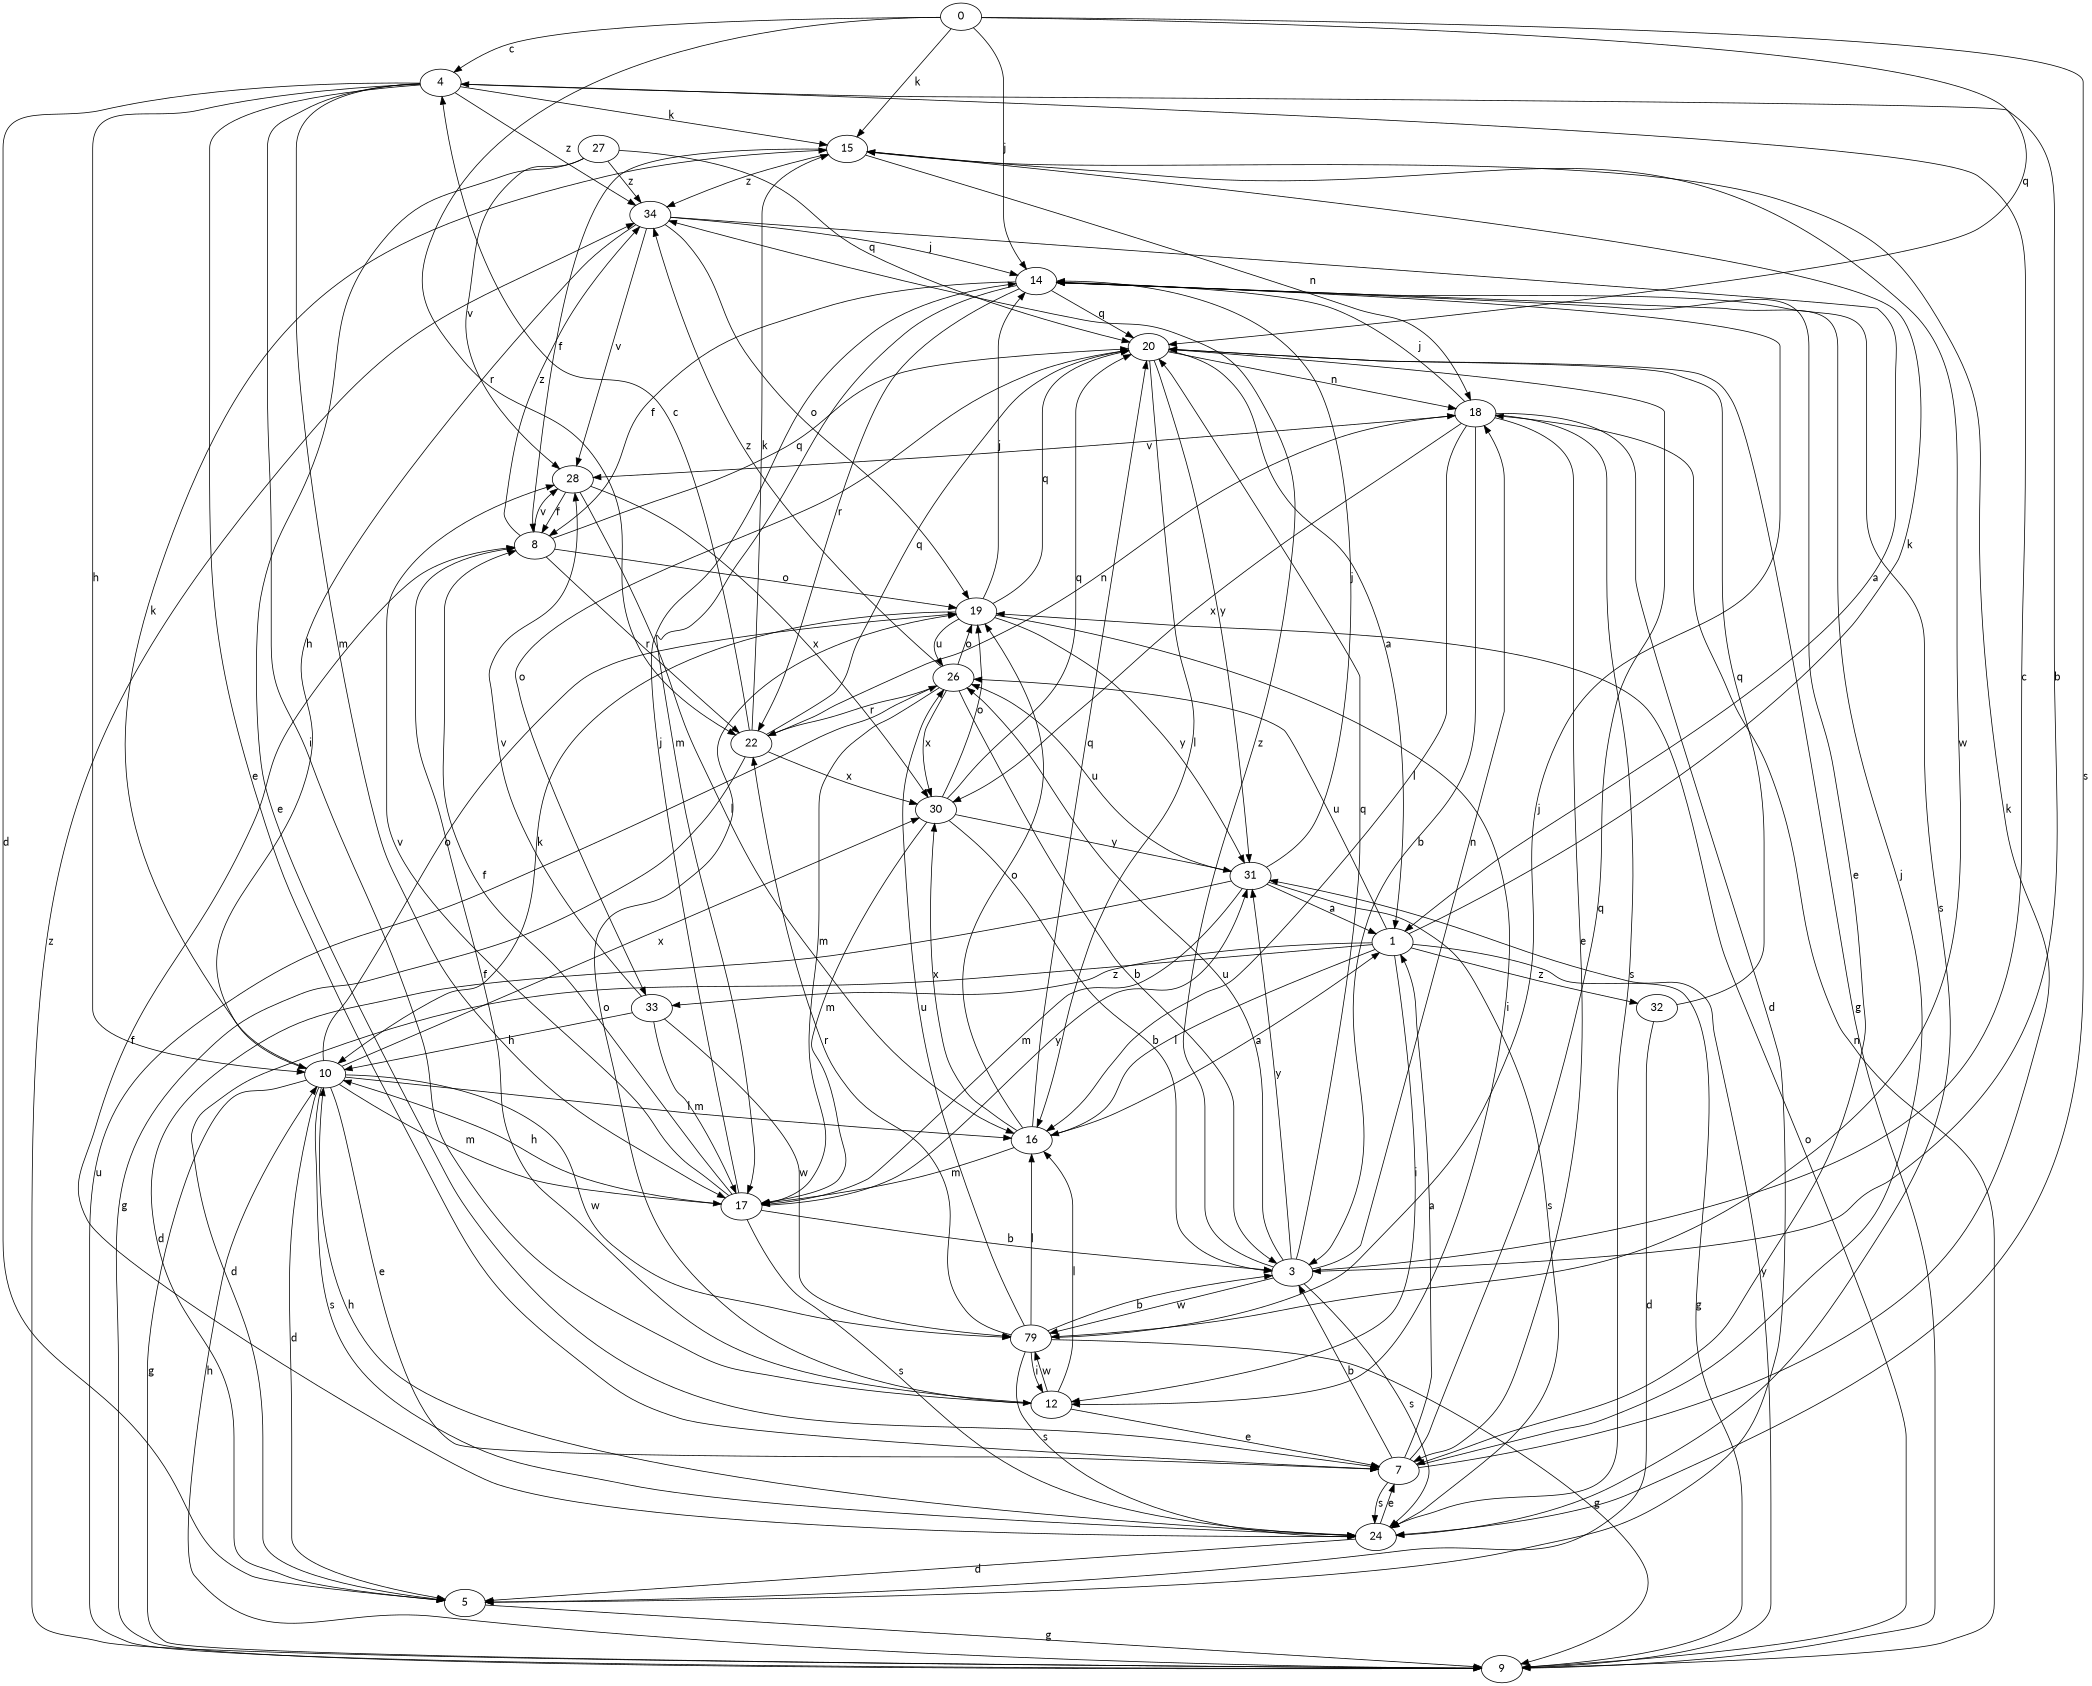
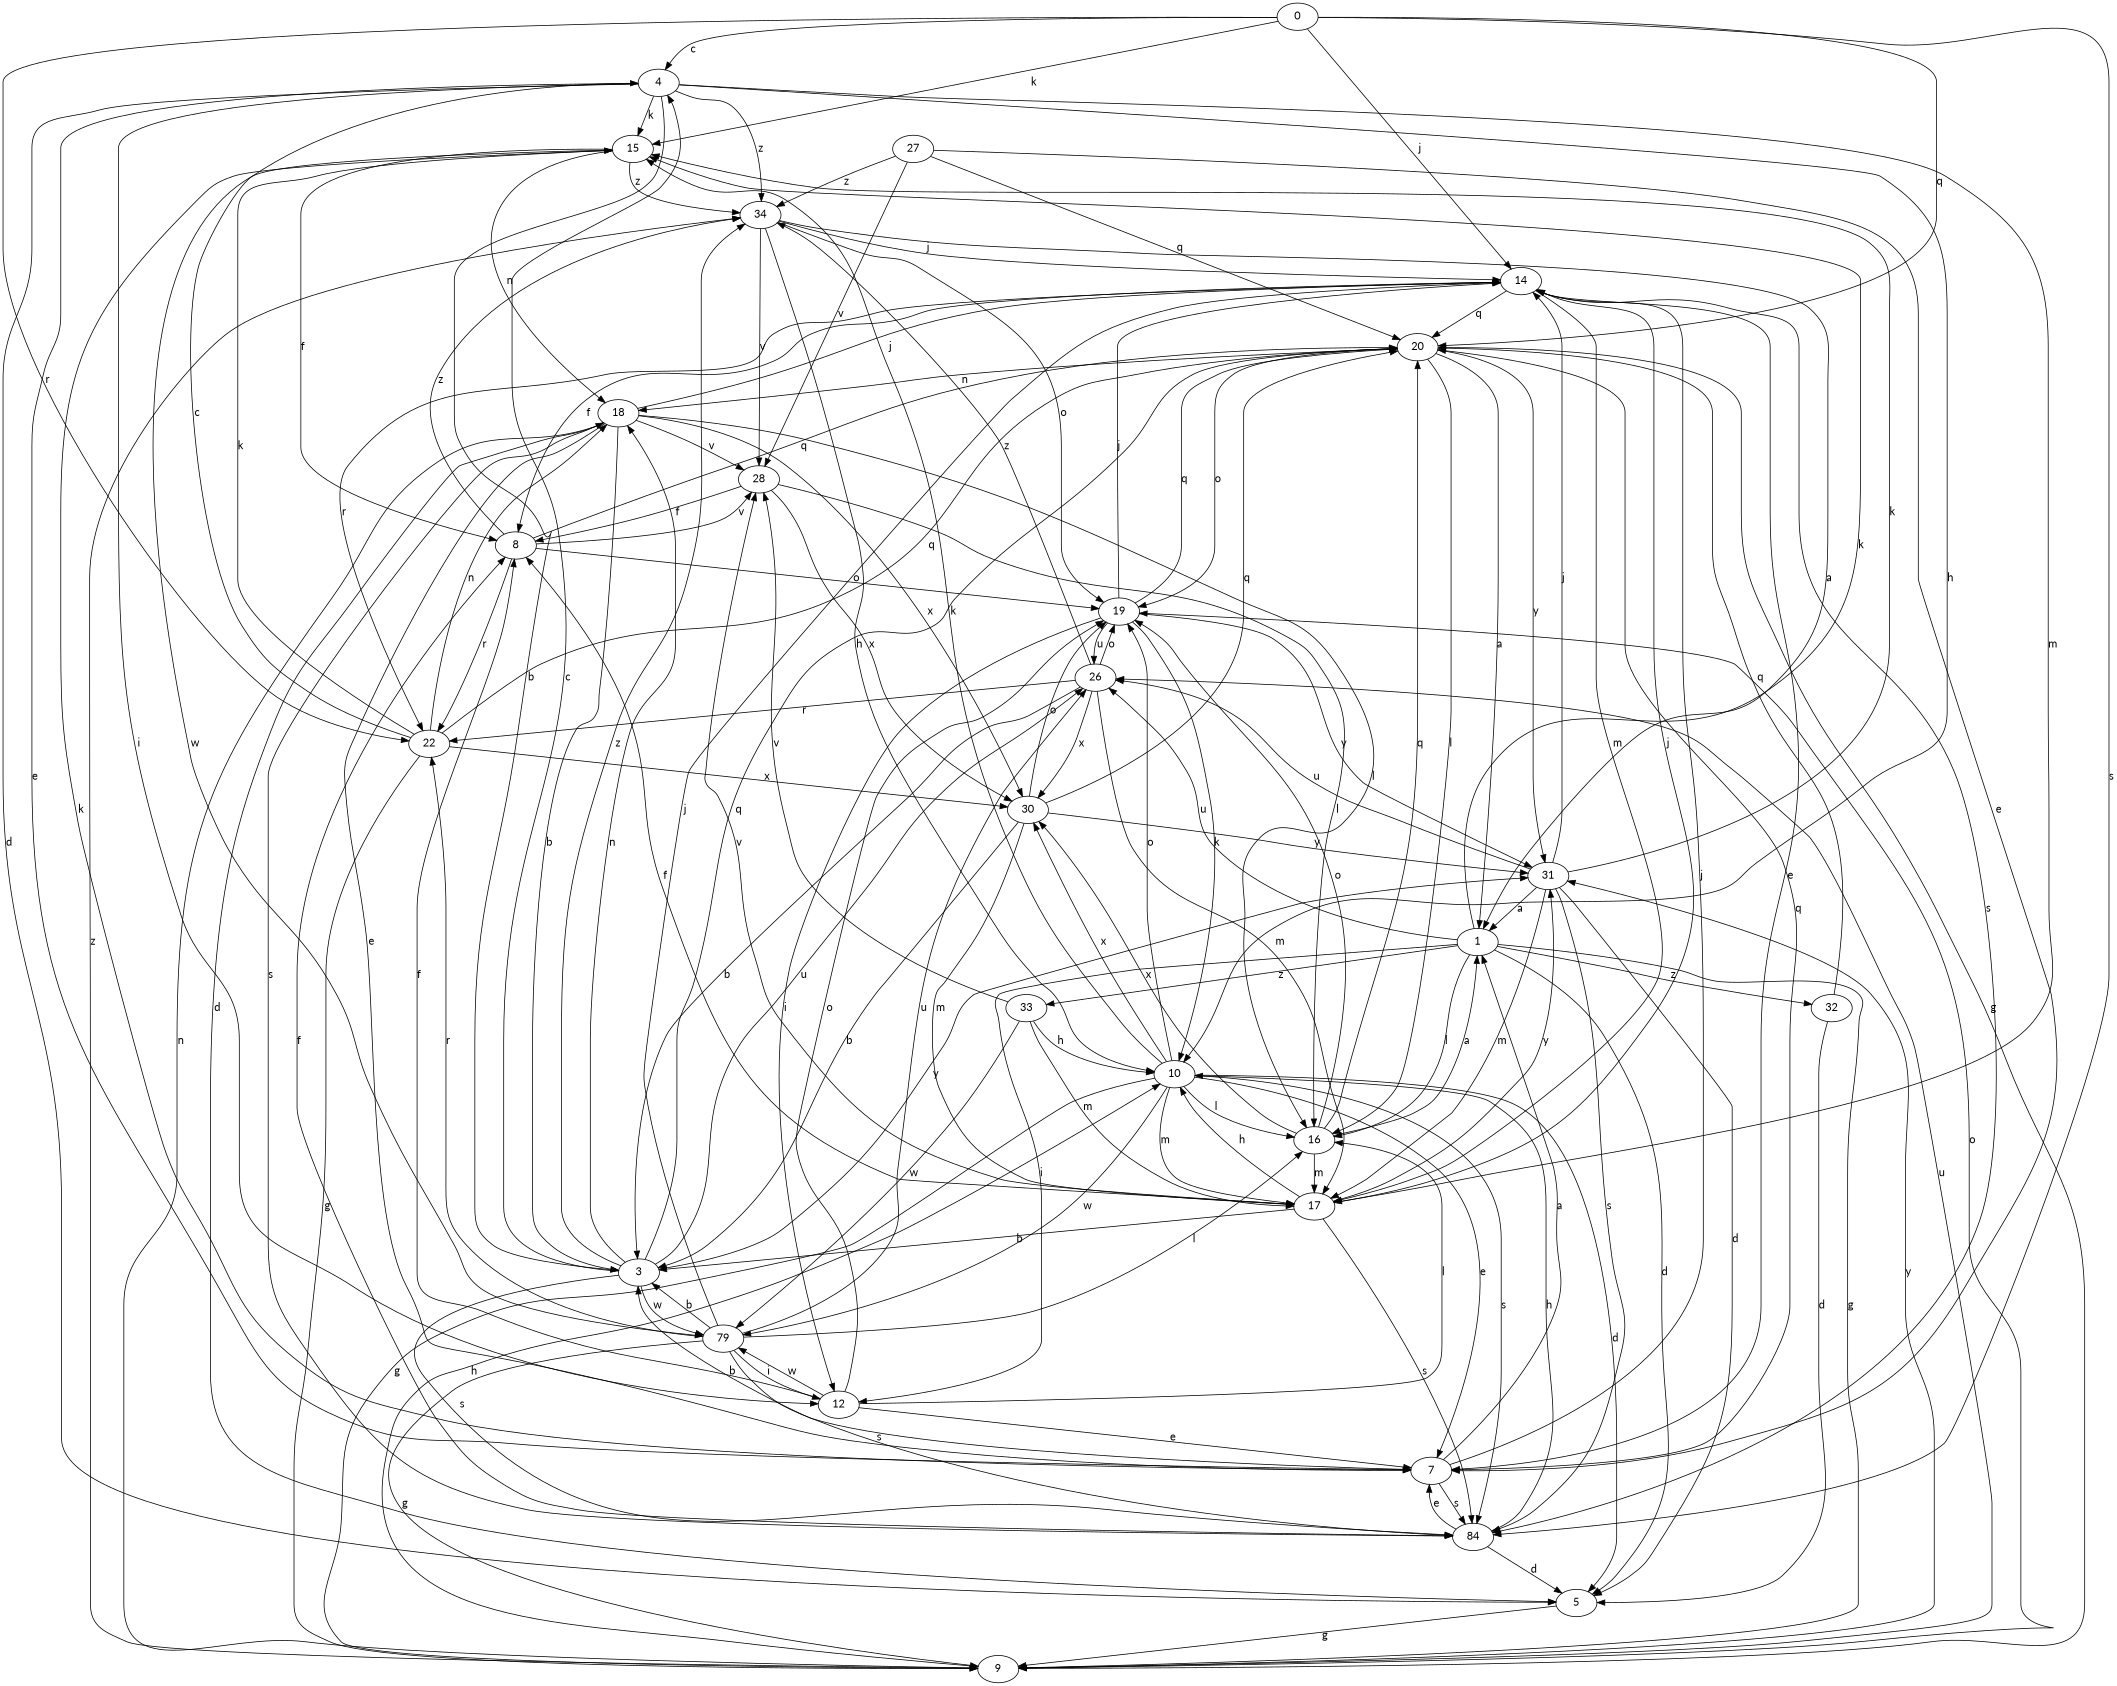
none -> (1681, 205)
(661, 571) -> (1215, 422)
(1376, 1537) -> (1473, 1537)
